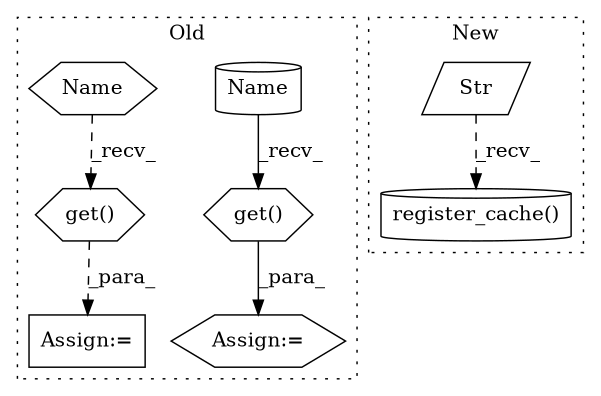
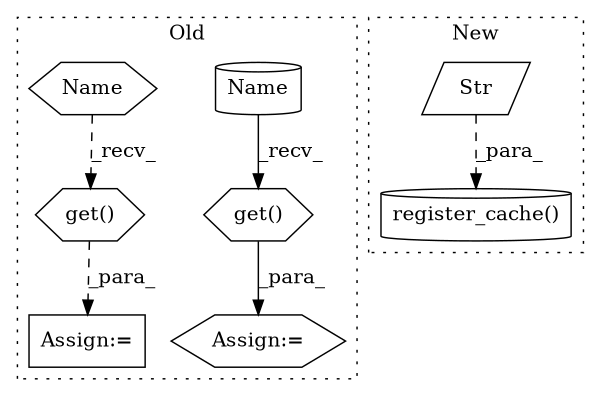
(509, 152) -> (509, 152)
